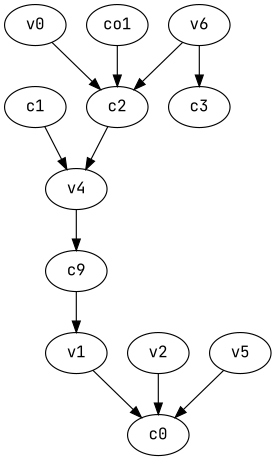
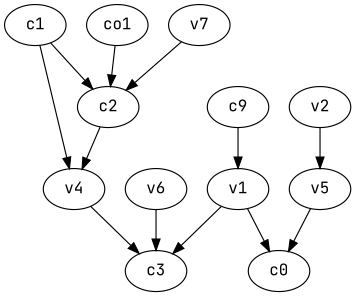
(35, 25) -> (199, 25)
(163, 62) -> (68, 62)
(76, 224) -> (111, 226)
none -> (201, 226)
(158, 388) -> (320, 142)
